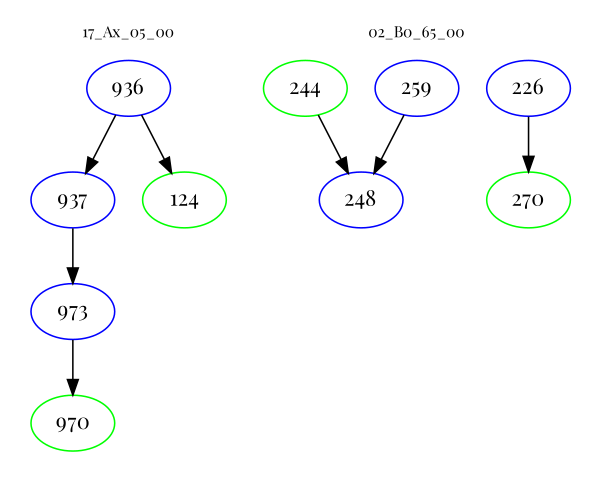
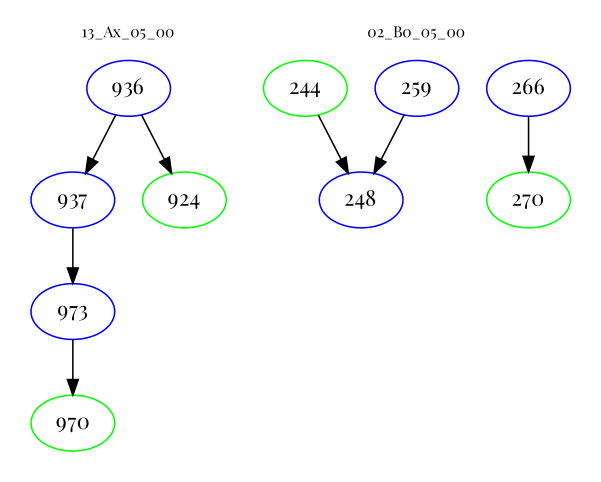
(129, 33) -> (129, 33)
(417, 33) -> (417, 33)
(529, 88) -> (529, 88)
(184, 200) -> (184, 200)
